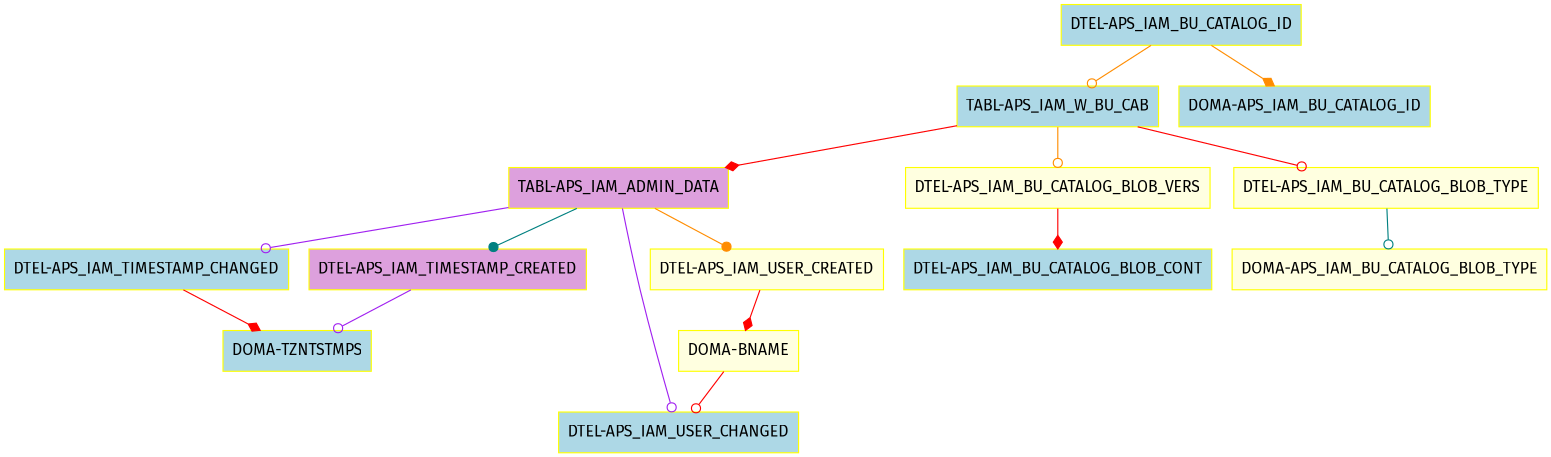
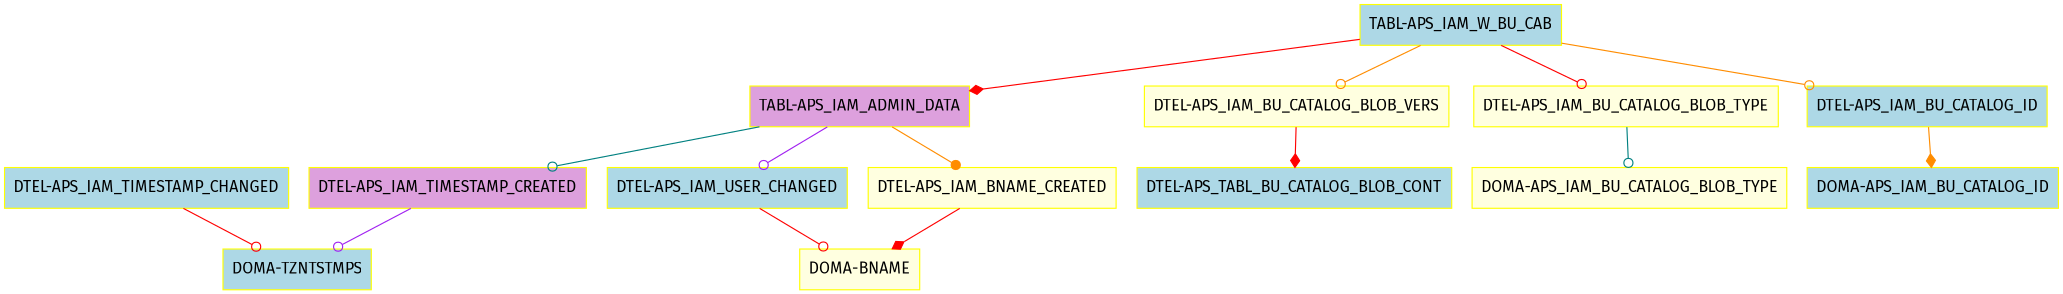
(1123, 63) -> (1683, 64)
(390, 227) -> none
(537, 227) -> (658, 146)
(767, 269) -> (992, 188)
(1058, 269) -> (1294, 188)
(216, 307) -> (218, 226)
(711, 388) -> (789, 226)
